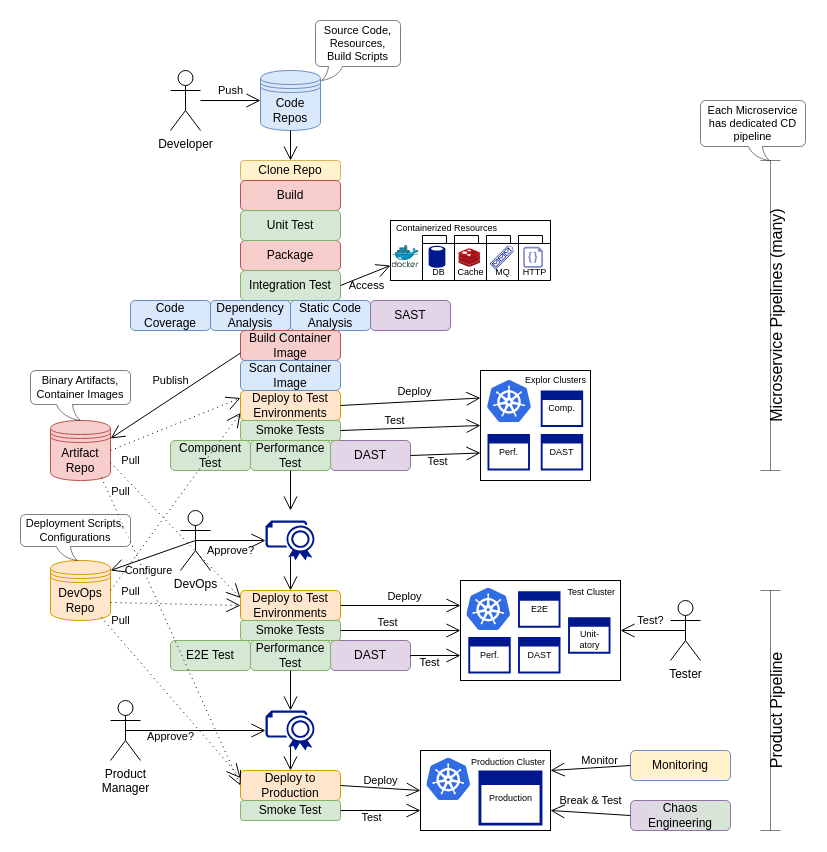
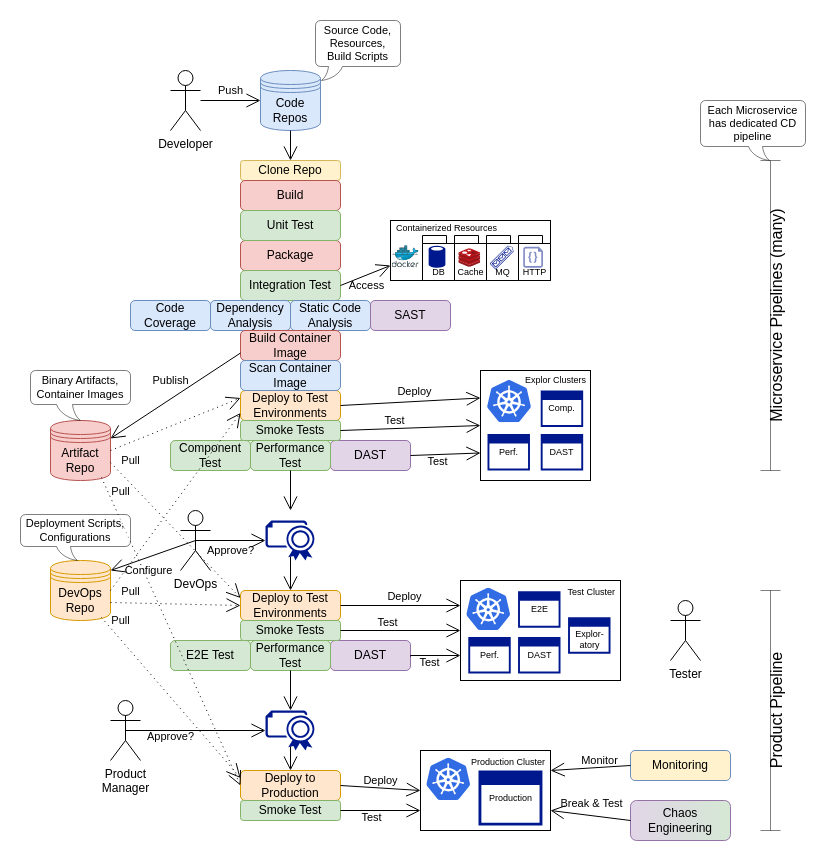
(653, 631) -> none
(590, 640) -> (590, 640)
(681, 816) -> (681, 821)
